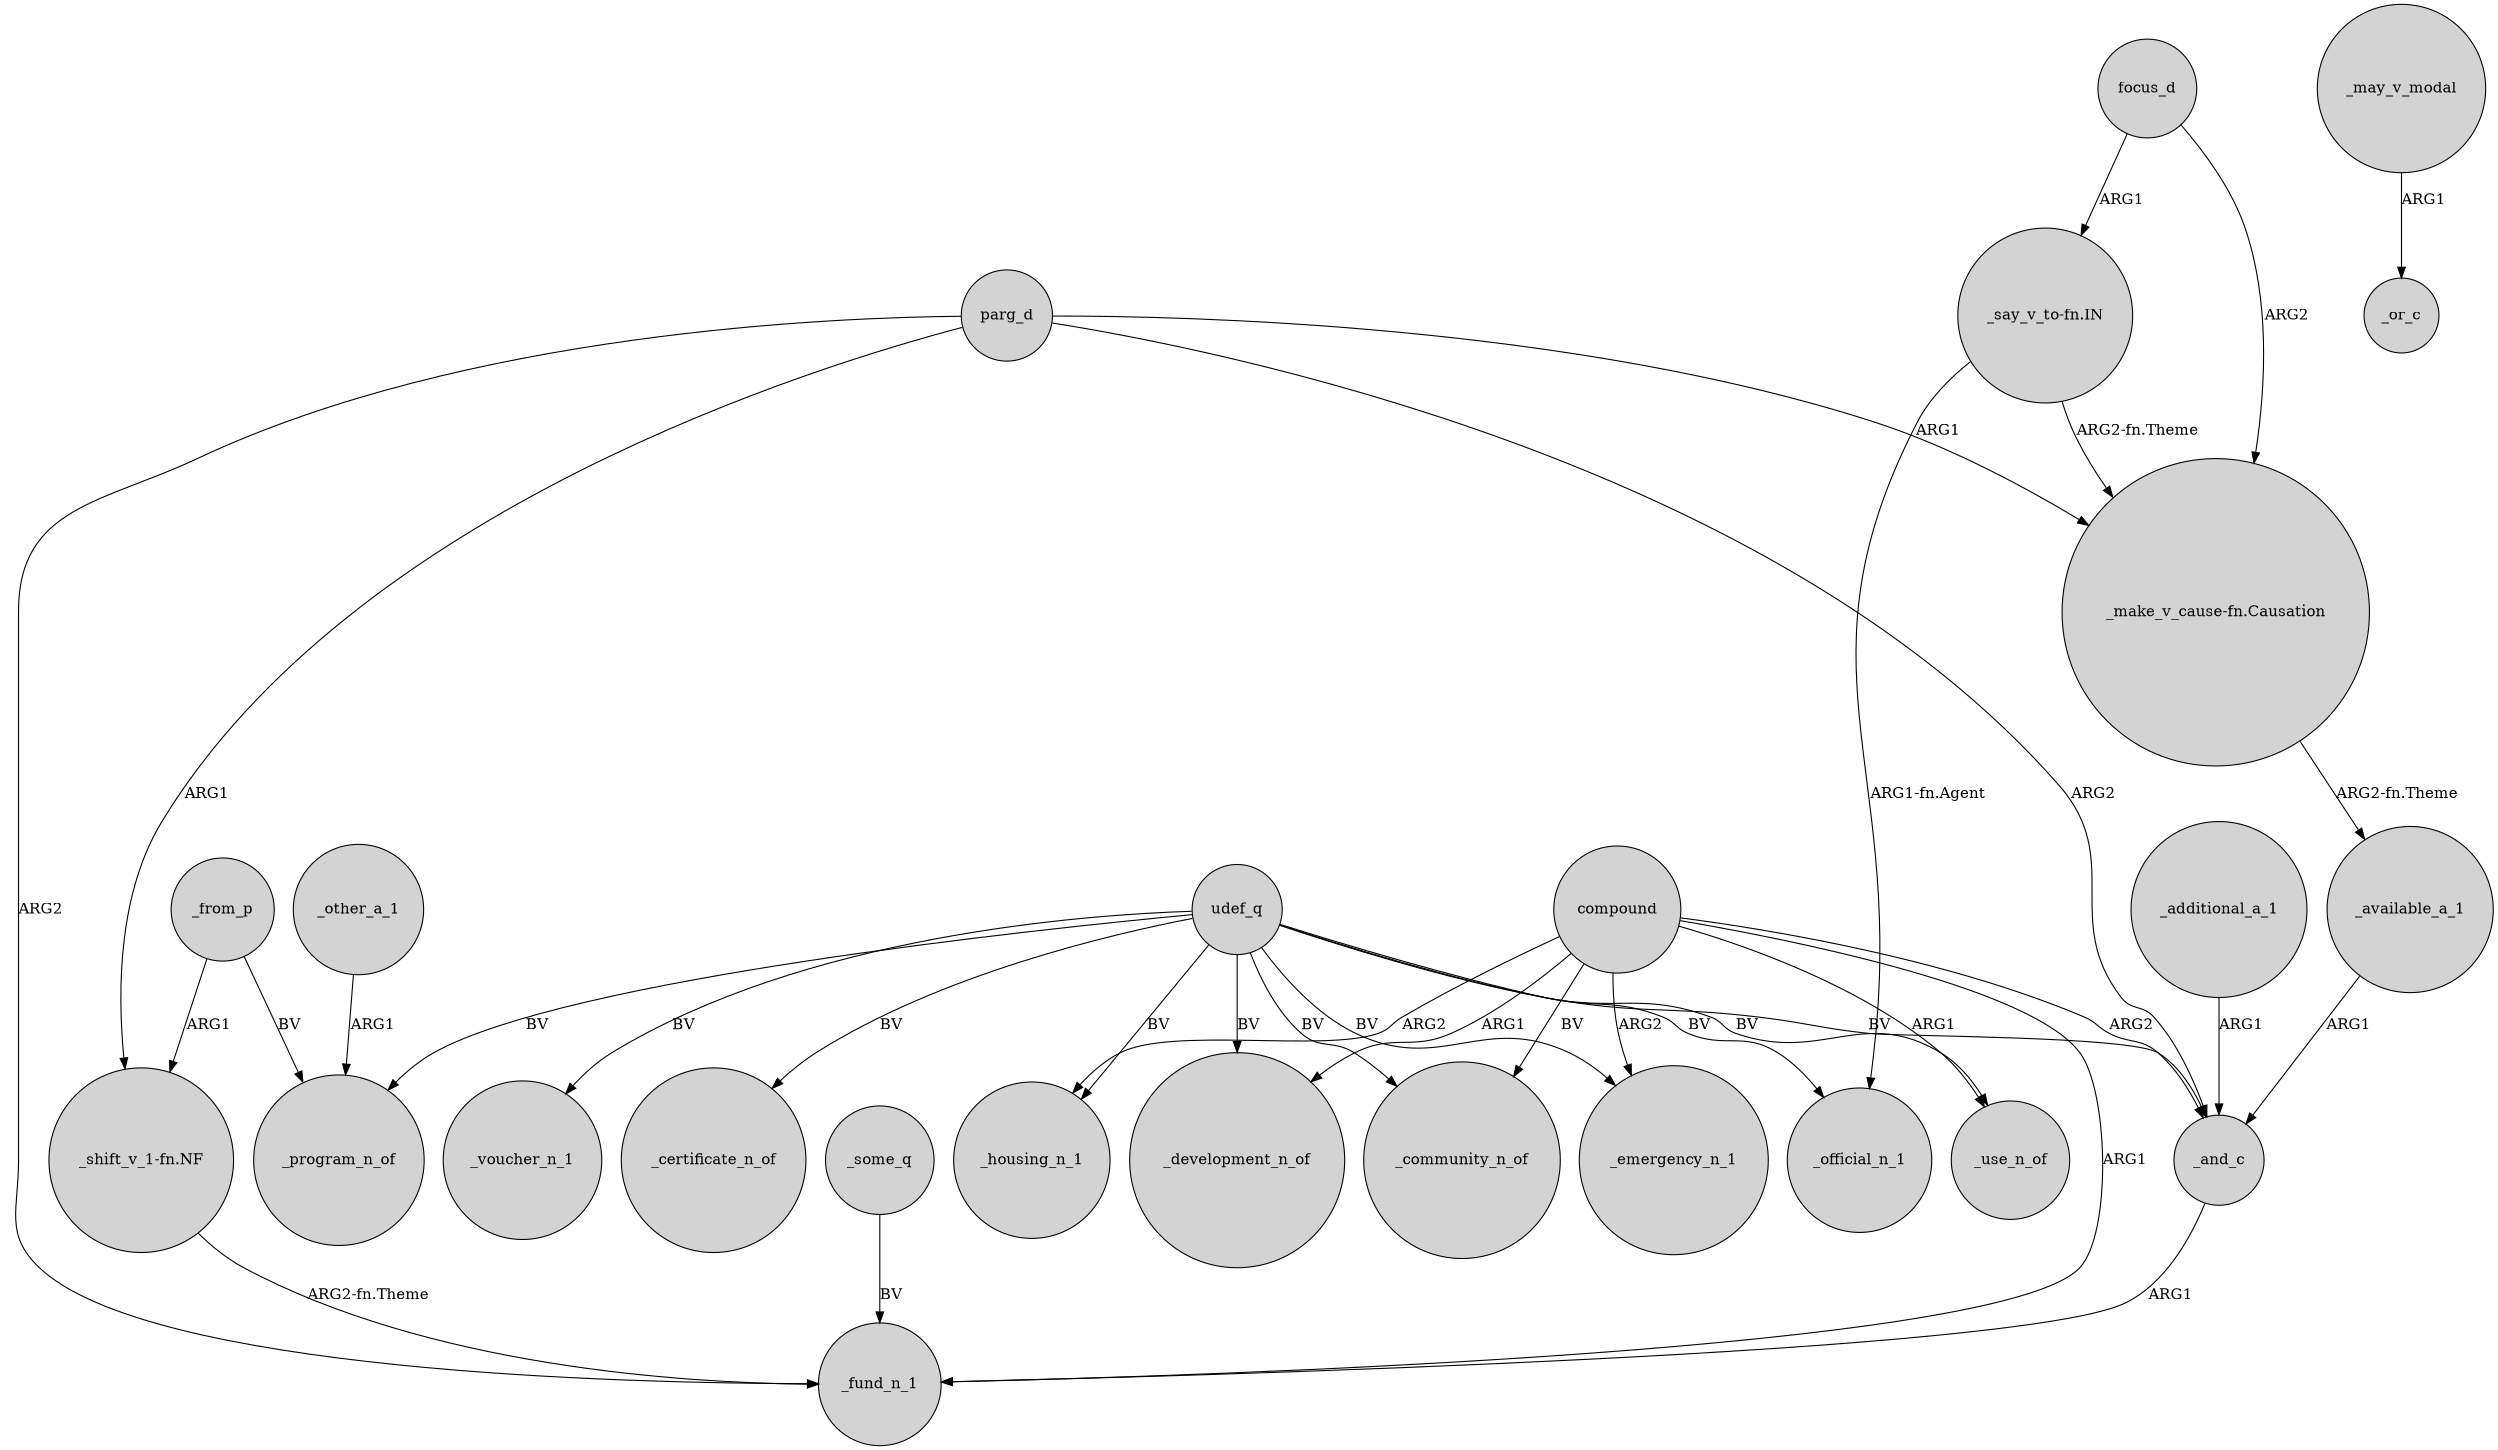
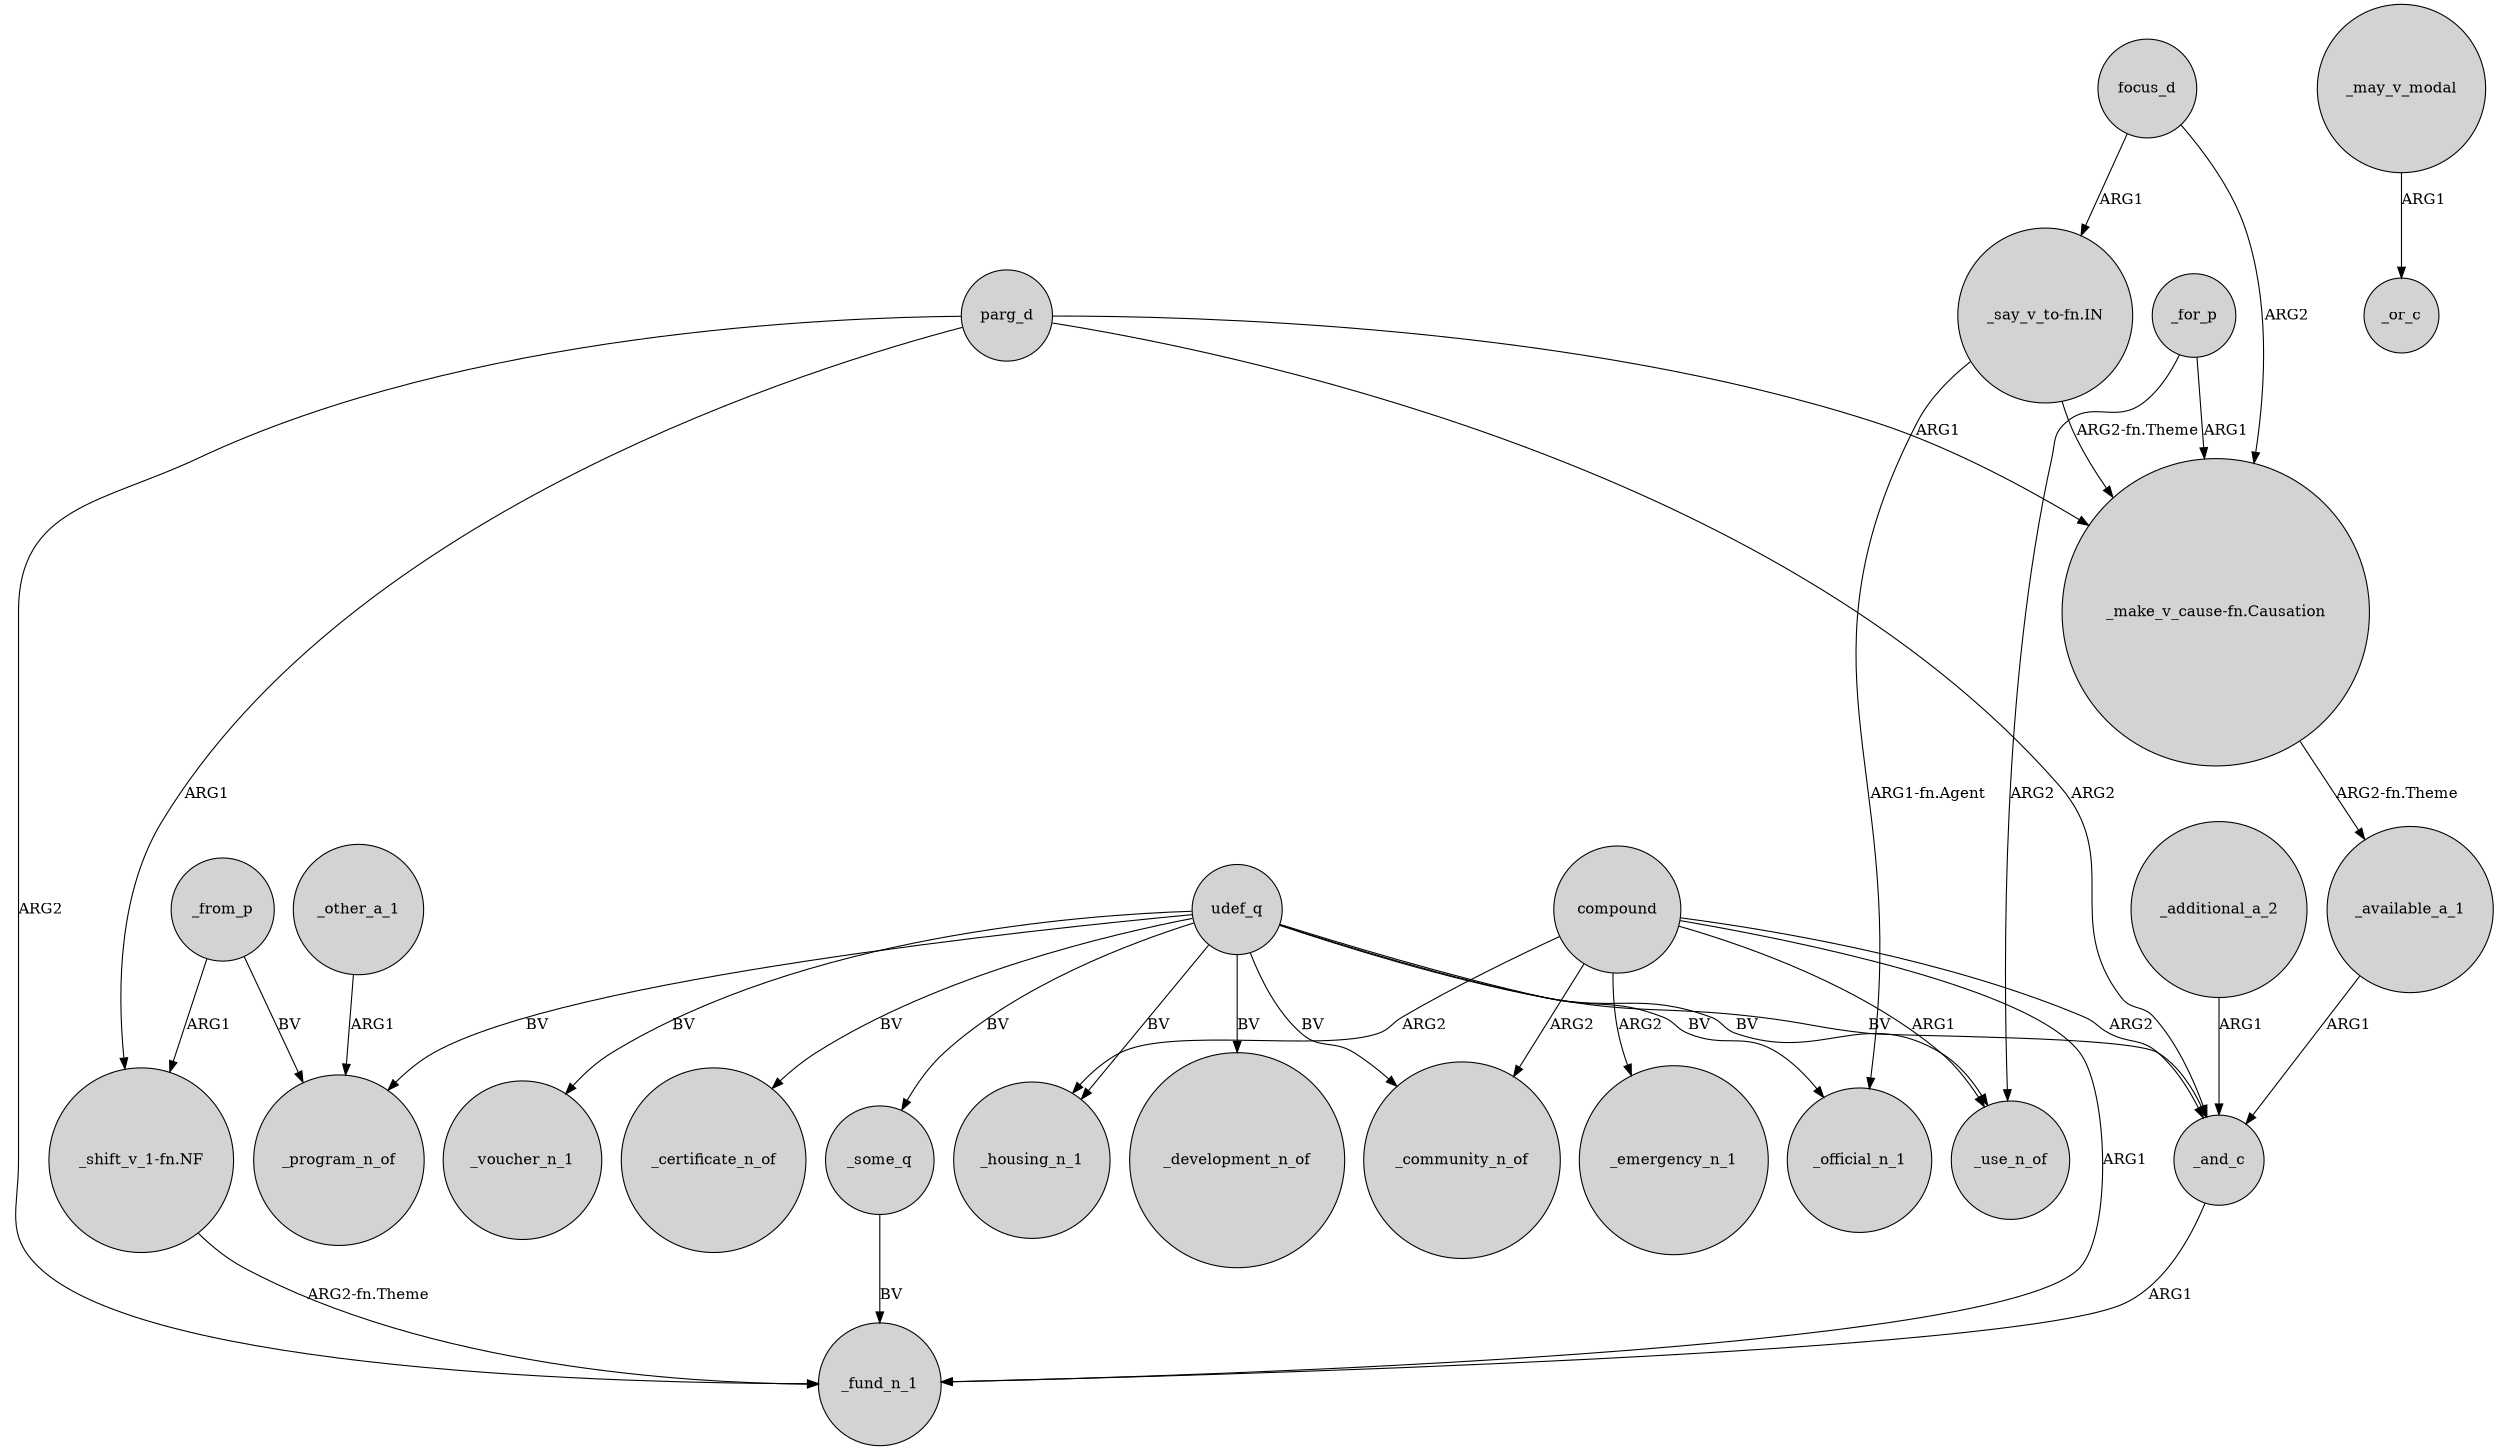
none -> (2194, 316)
(2219, 910) -> (2219, 910)
(1572, 1025) -> (1572, 1025)
(1453, 1033) -> none
(1431, 1047) -> (1036, 989)
